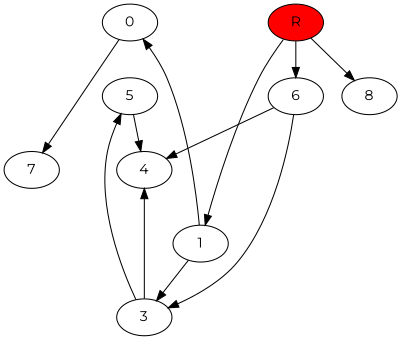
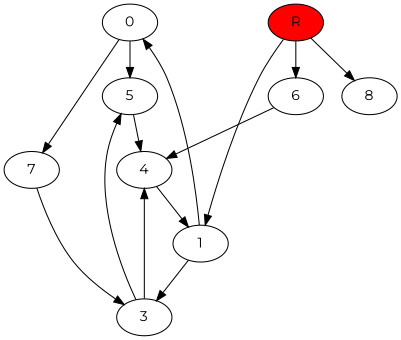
none -> (130, 54)
none -> (169, 203)
(261, 226) -> (66, 251)
